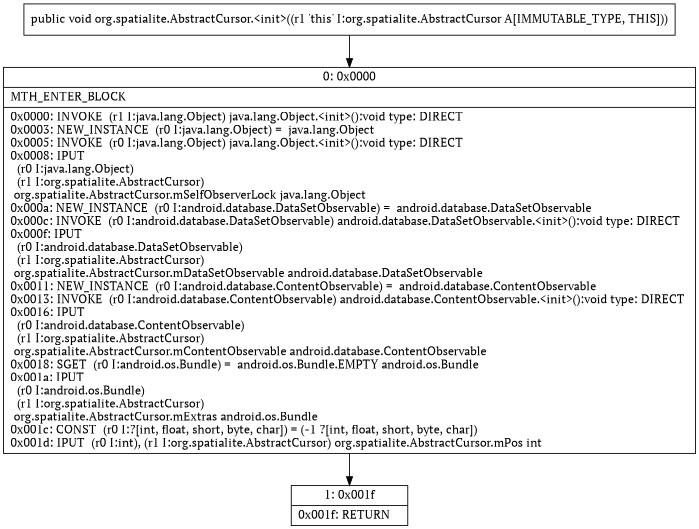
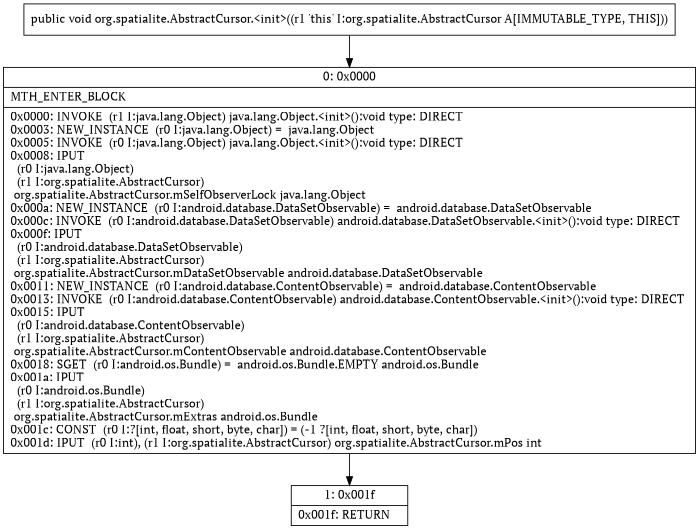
(51, 313) -> (51, 313)
